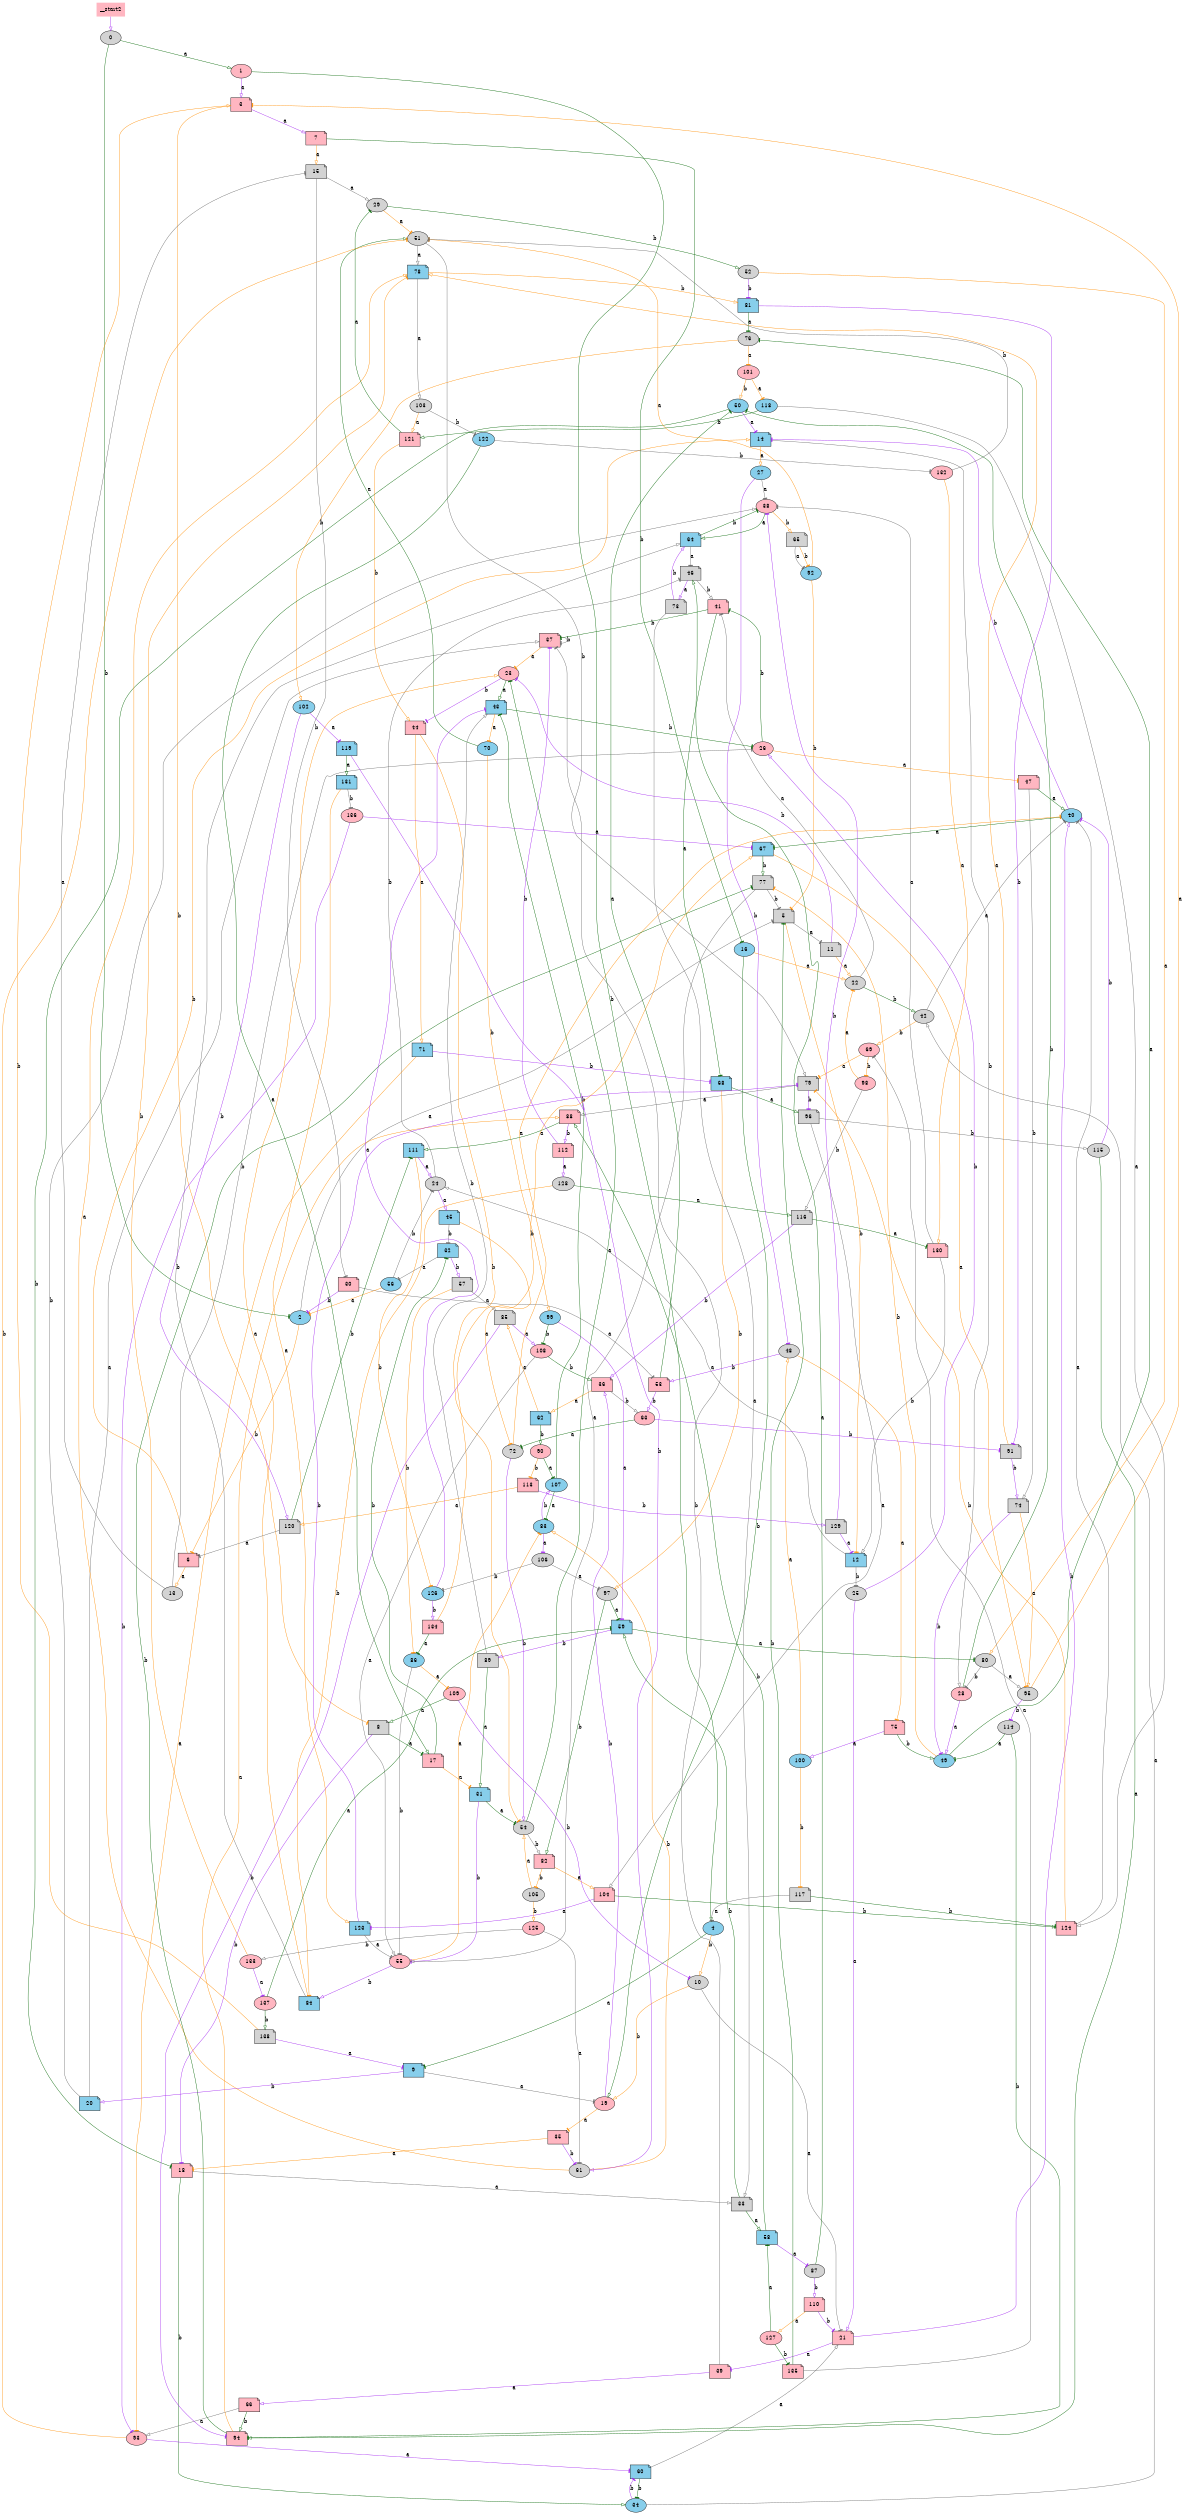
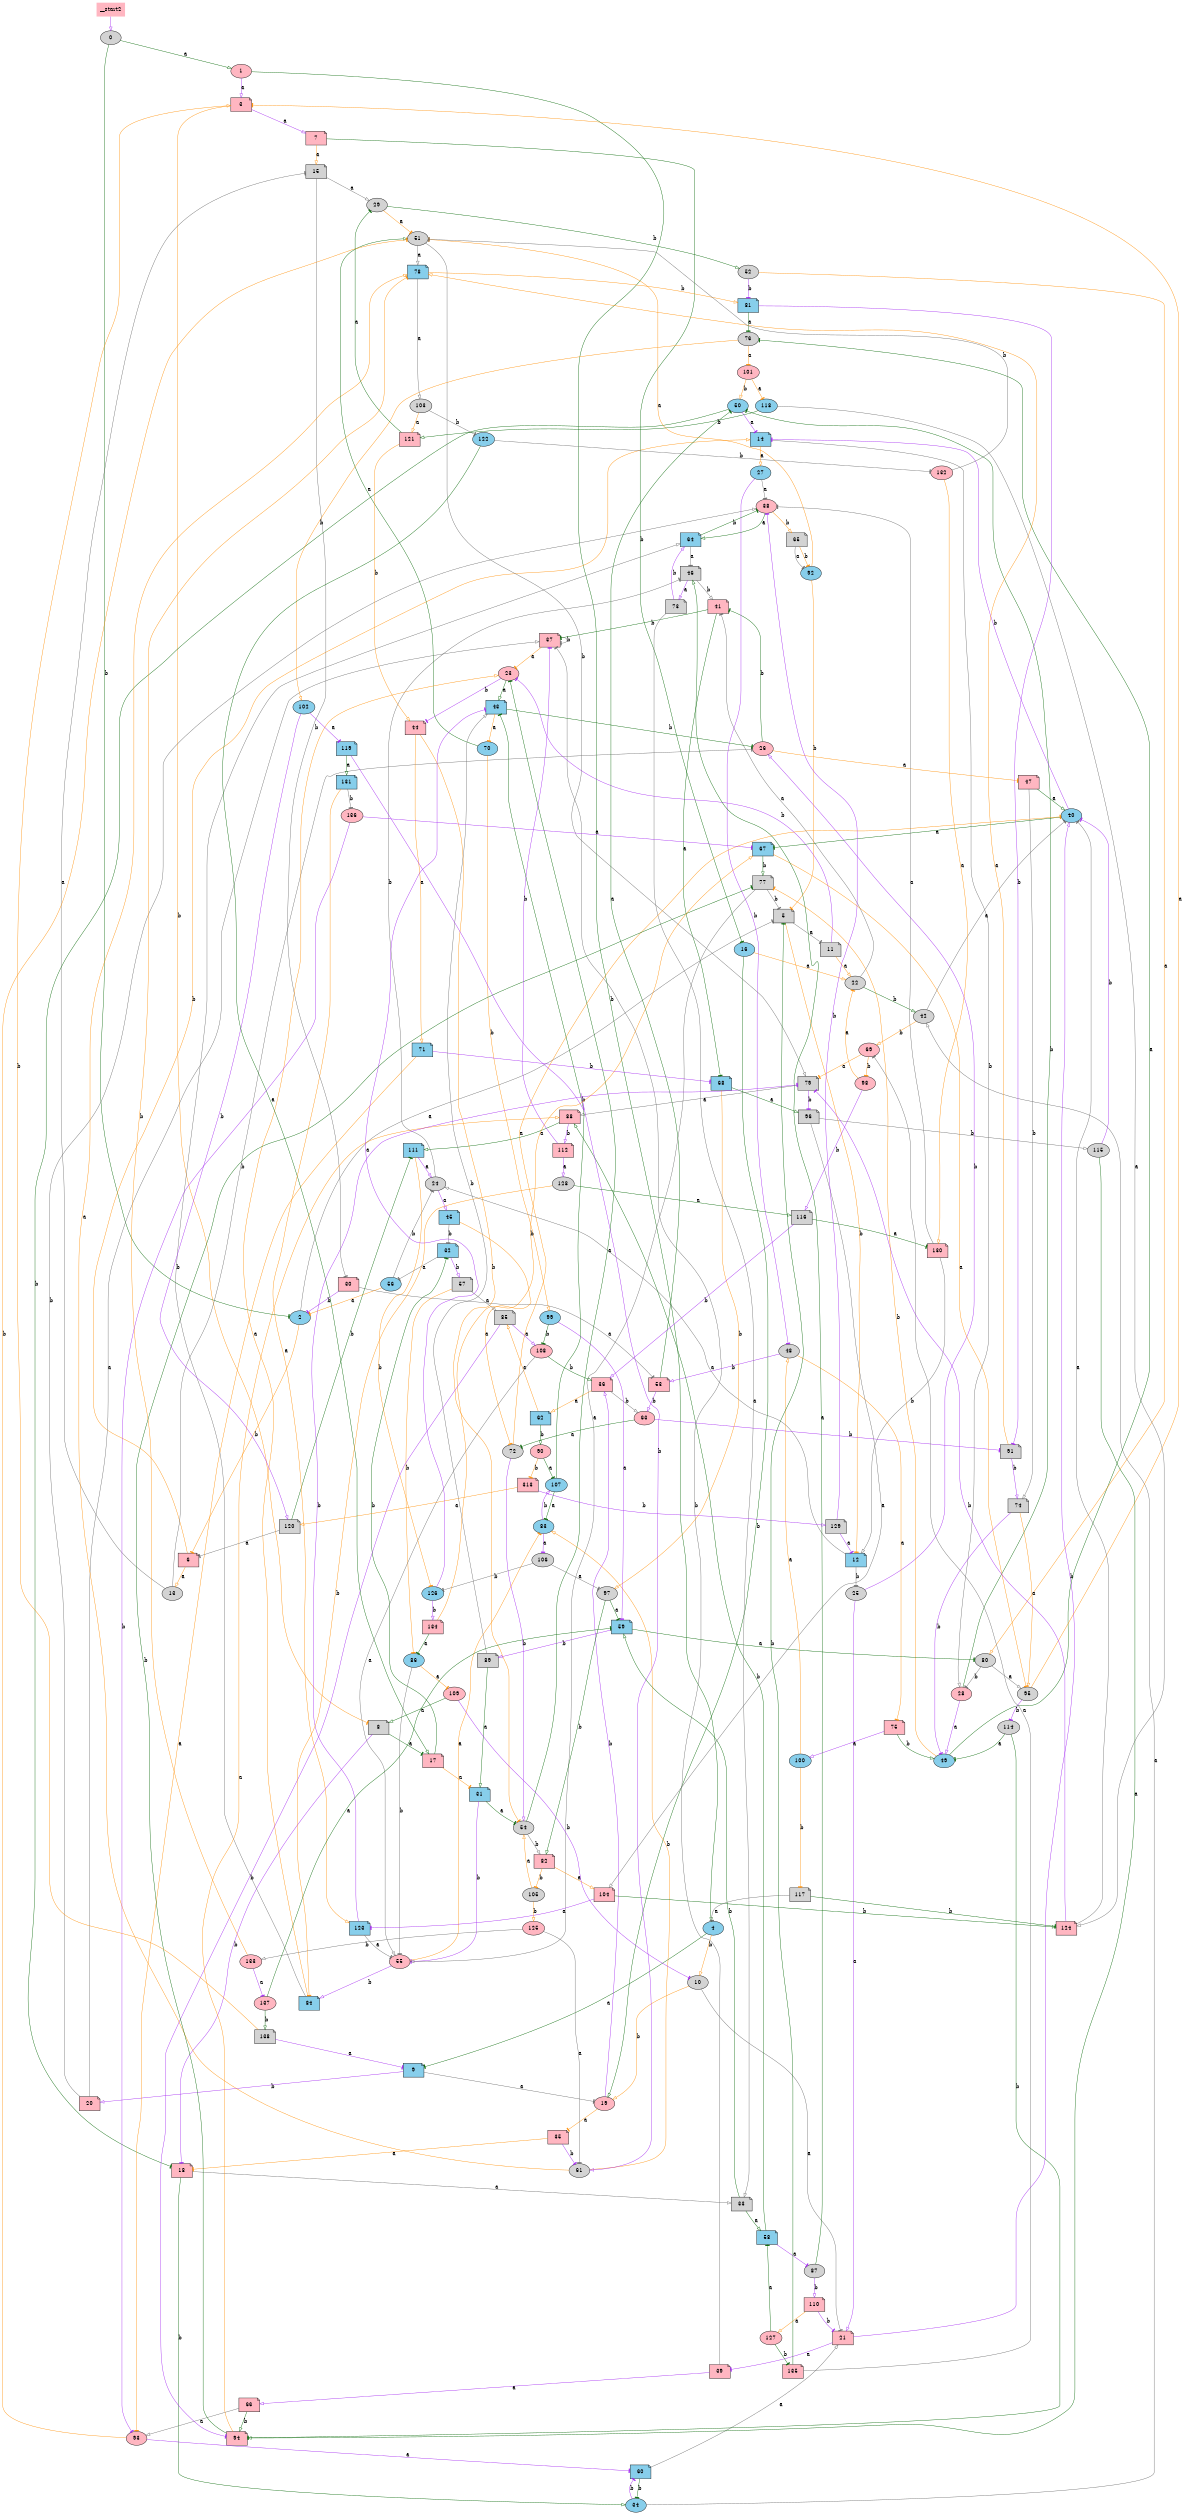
(834, 1148) -> (834, 1148)
(528, 1485) -> (528, 1485)
(965, 1504) -> (965, 1504)
(90, 2104) -> (90, 2104)
